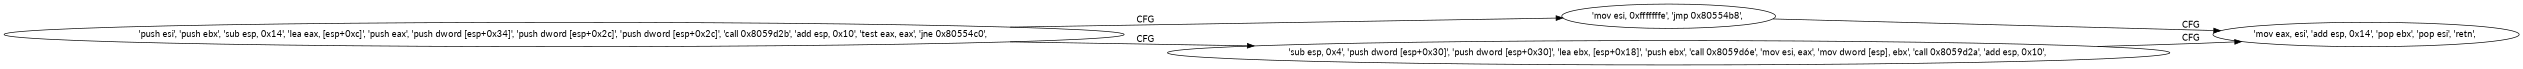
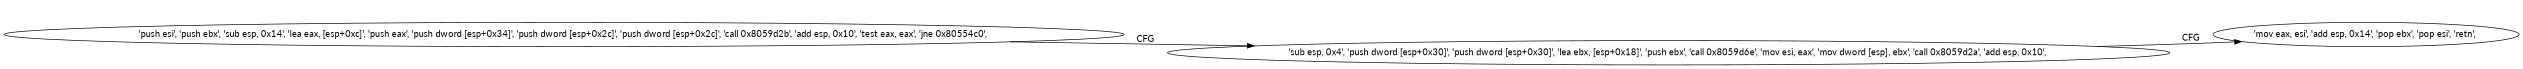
(1669, 16) -> none
